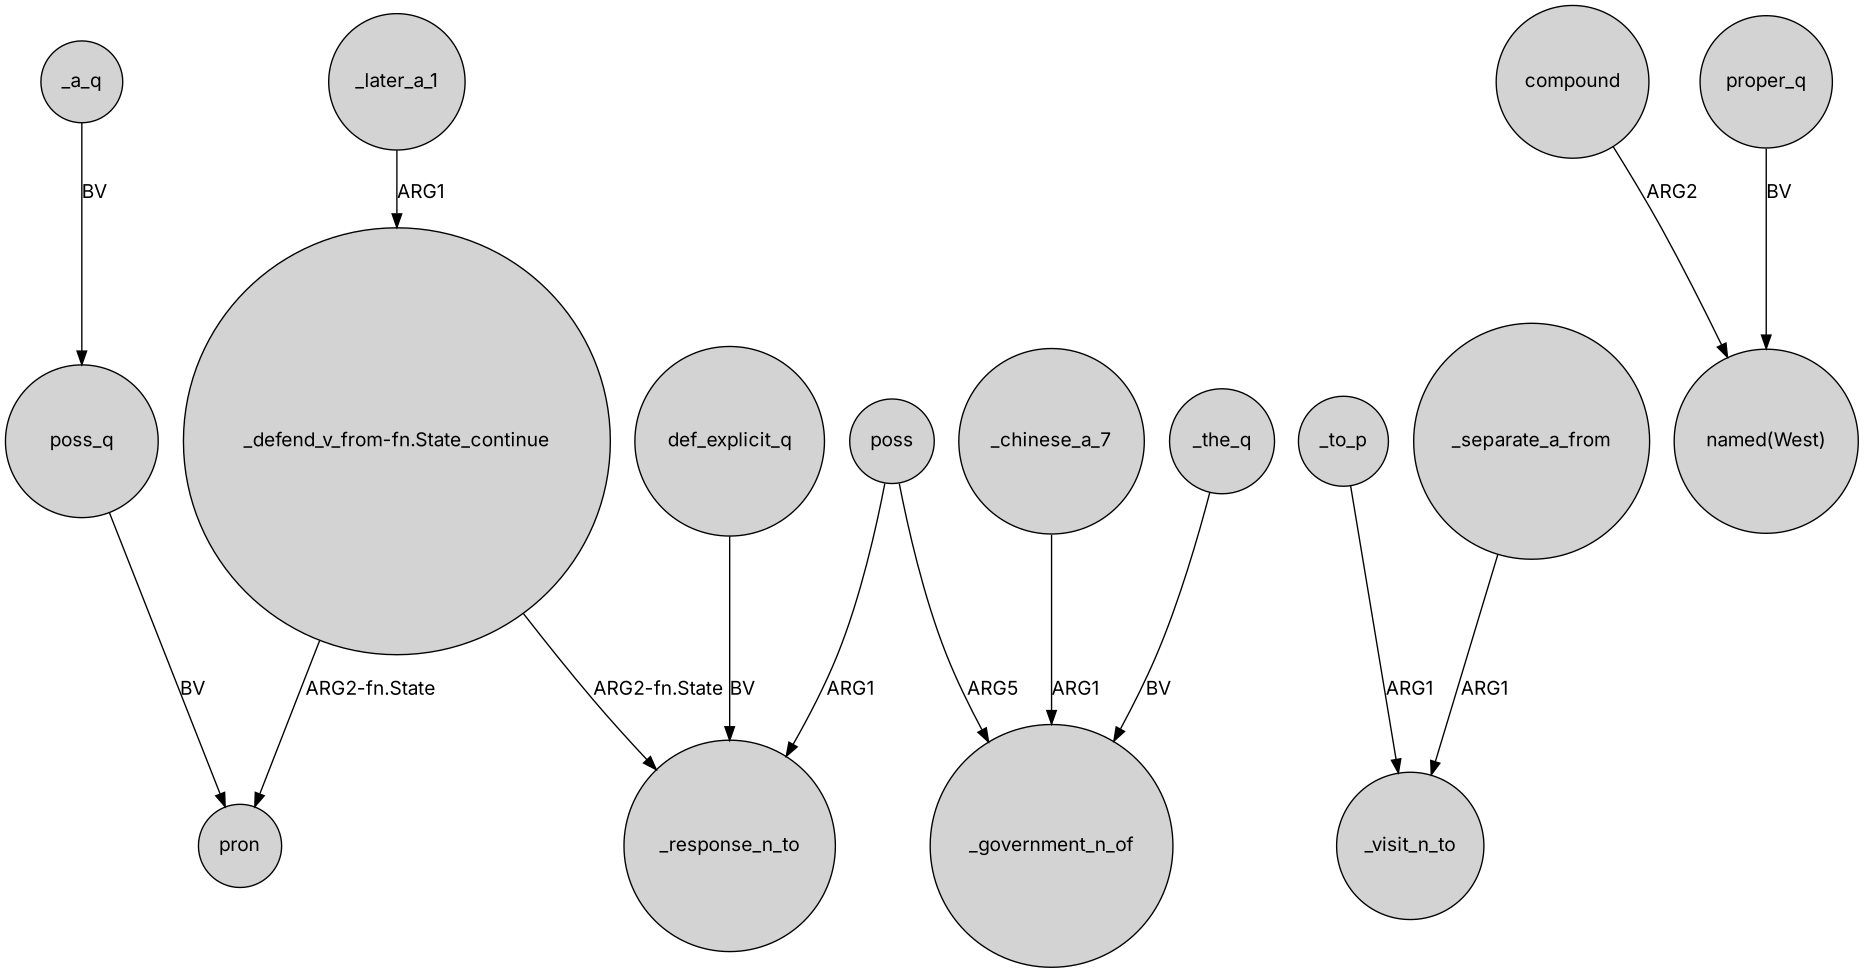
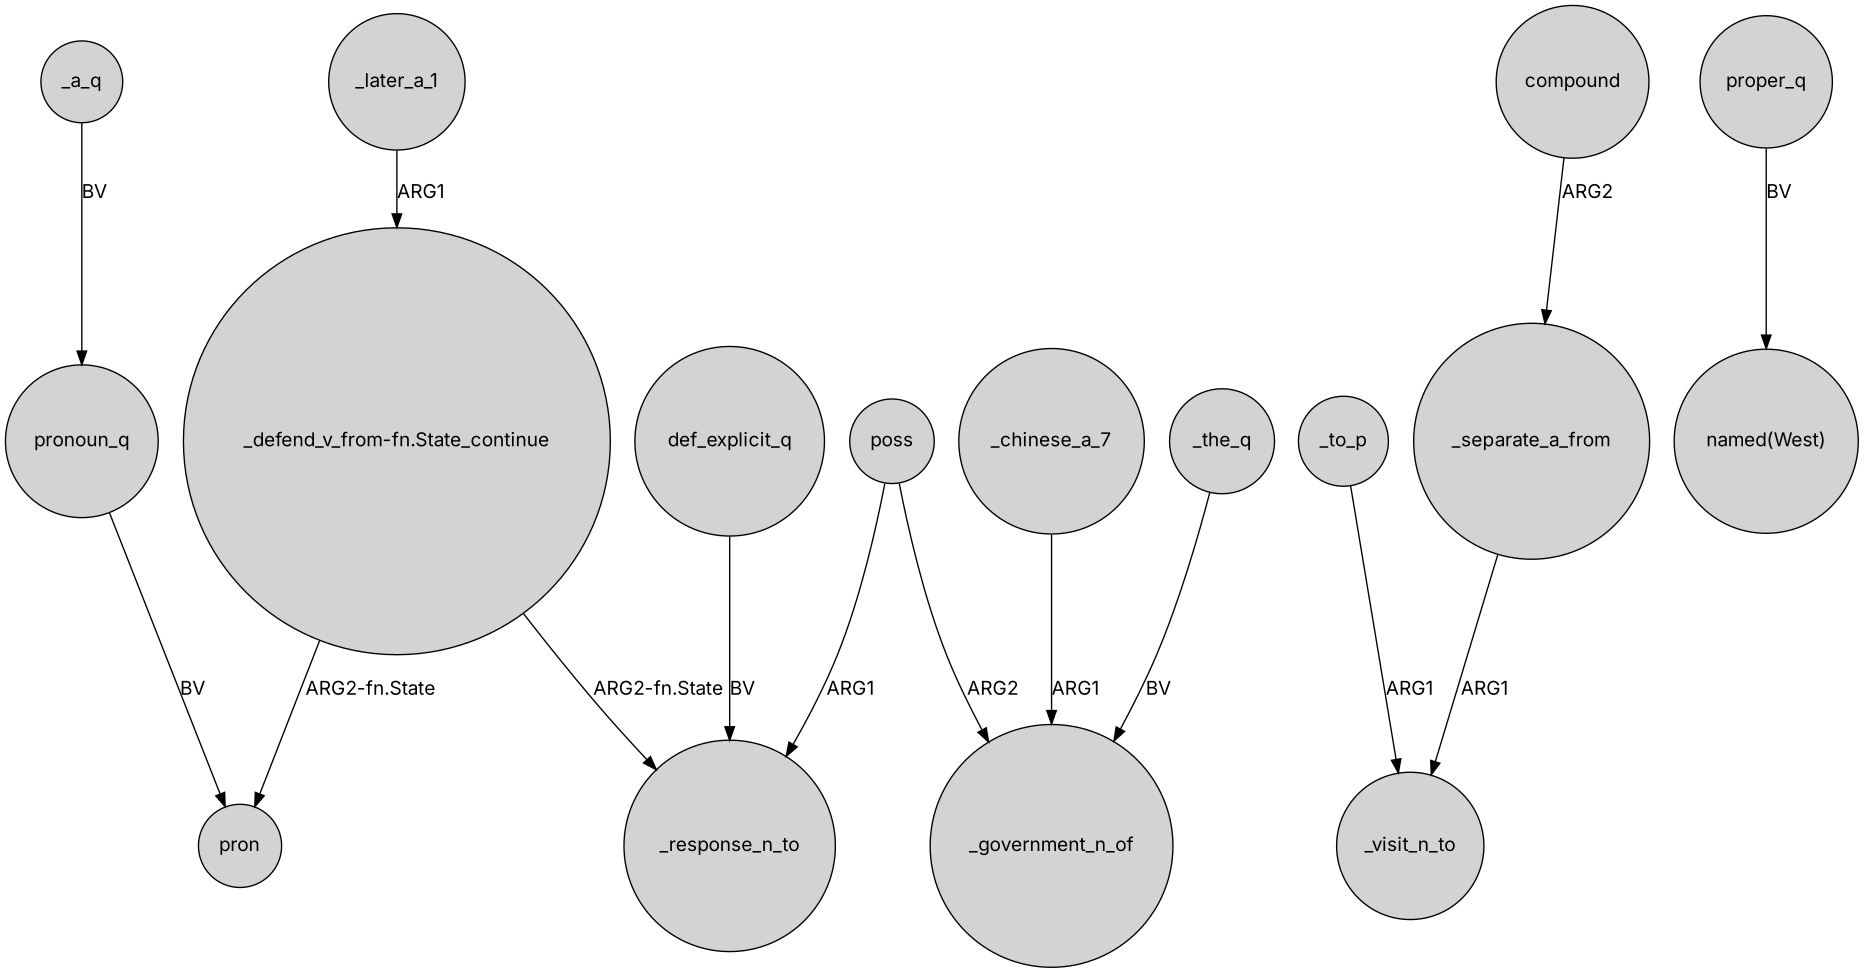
(1670, 244) -> (1555, 234)
(82, 441) -> (82, 441)
(993, 690) -> (993, 690)
